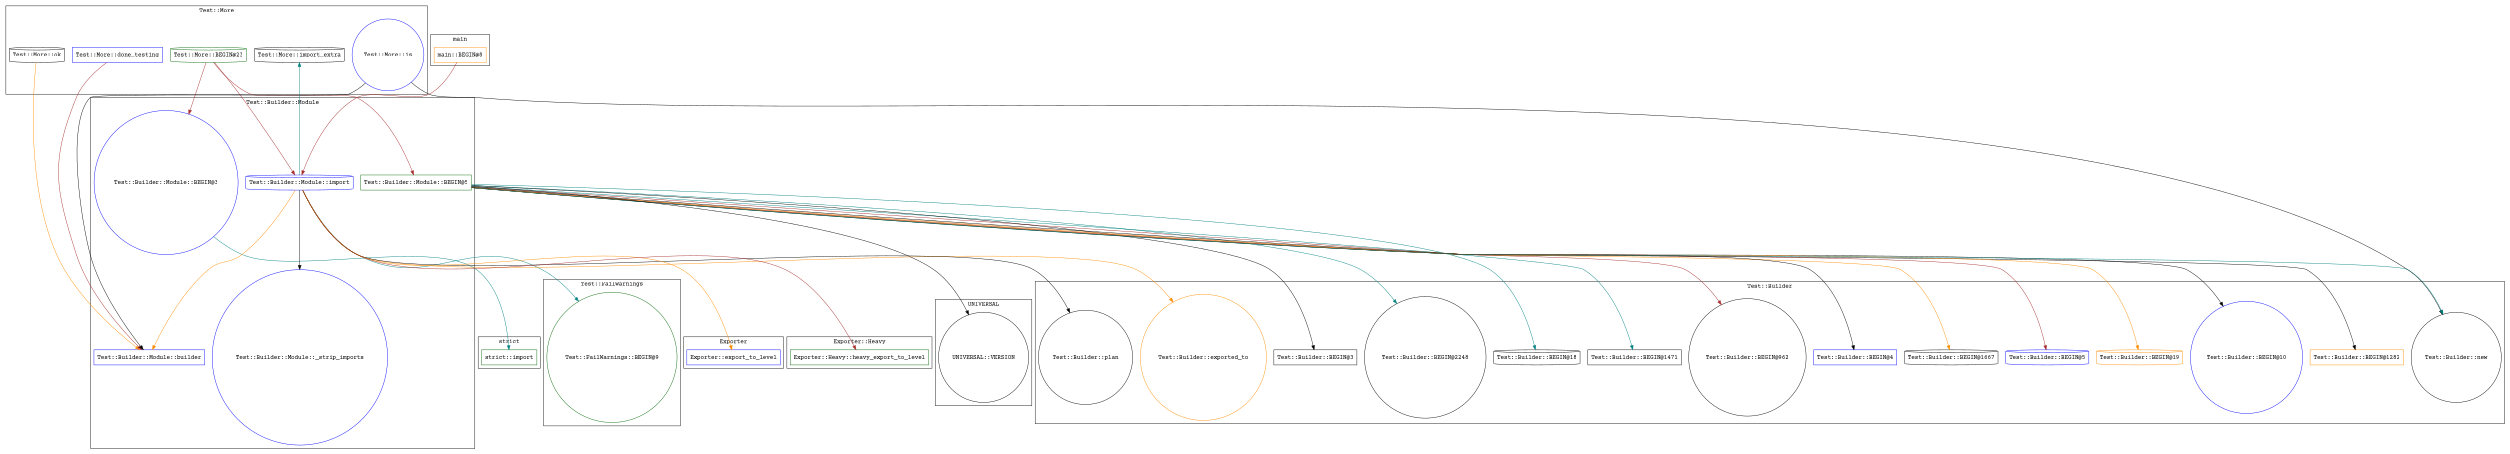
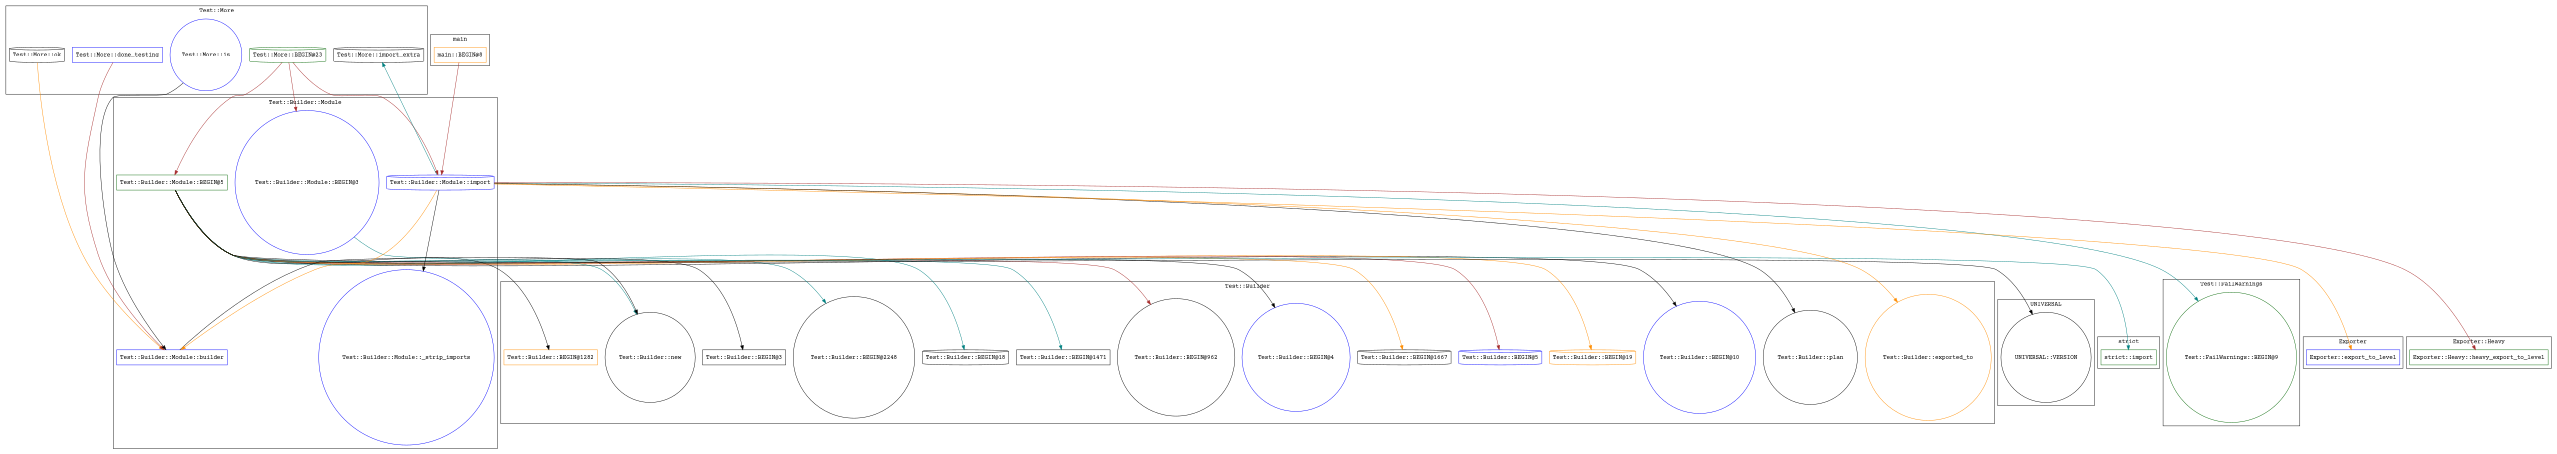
(1445, 108) -> (306, 267)
(1855, 357) -> (1296, 357)
